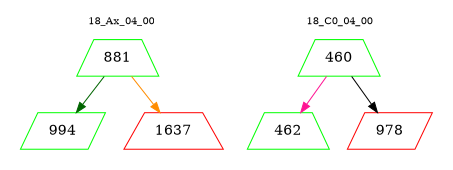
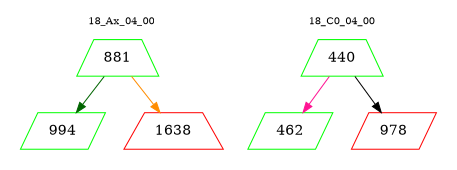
(339, 58) -> (342, 58)
(174, 131) -> (174, 131)
(288, 131) -> (290, 131)
